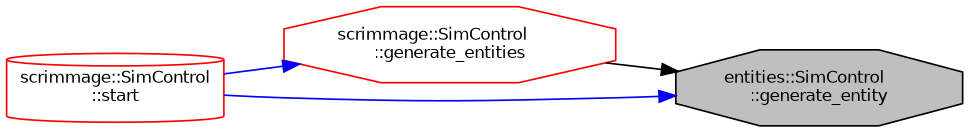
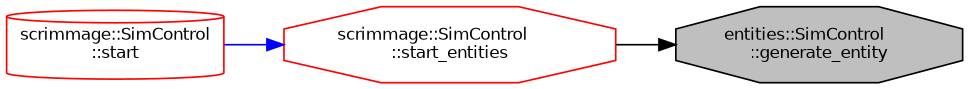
(450, 45) -> (450, 45)
(441, 101) -> none
